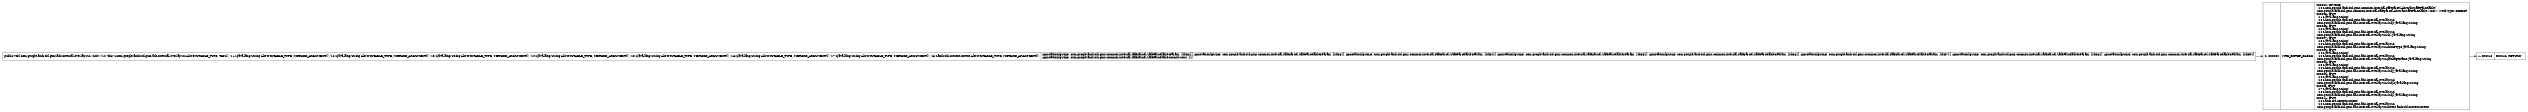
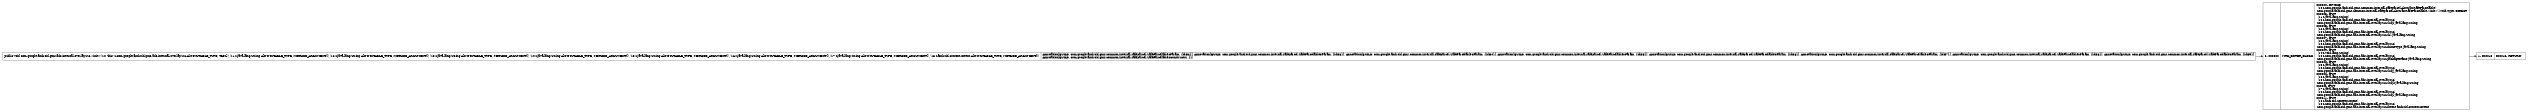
(2333, 53) -> (2333, 53)
